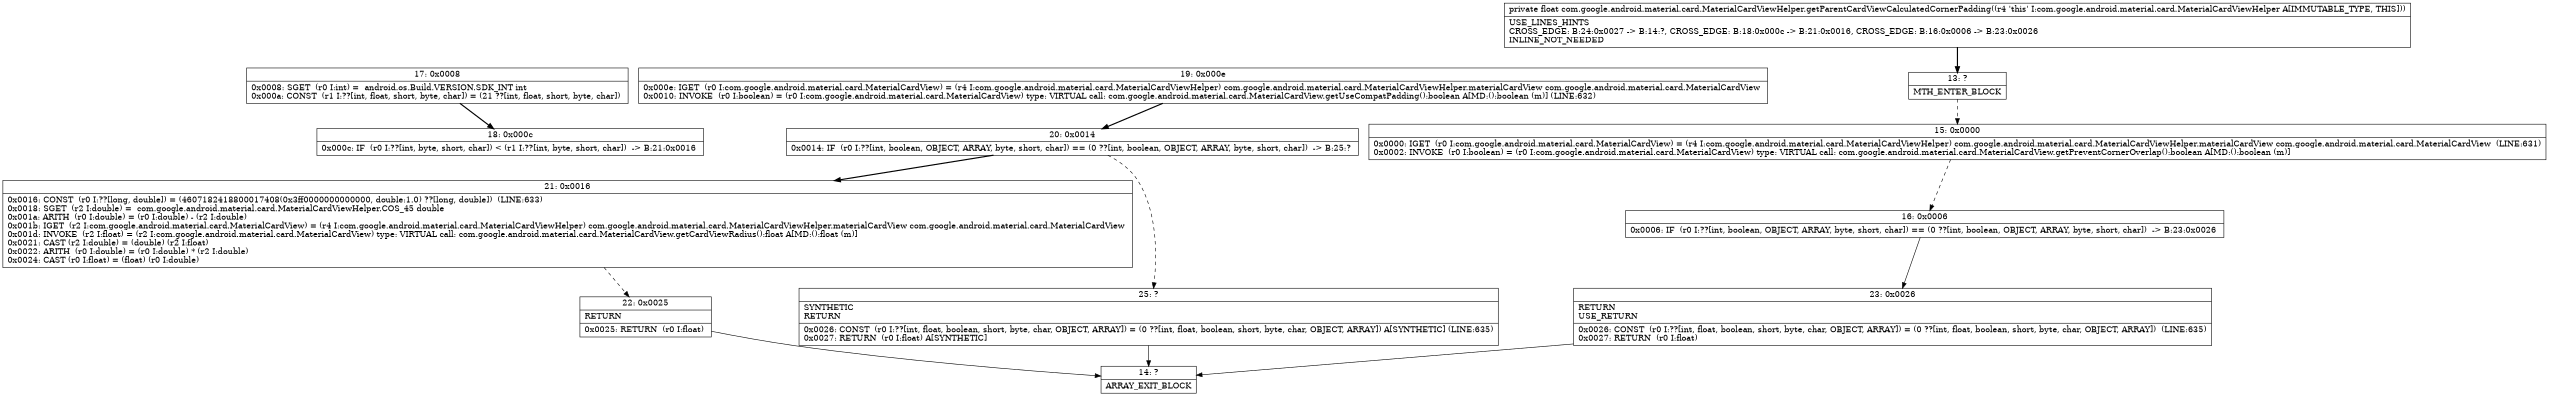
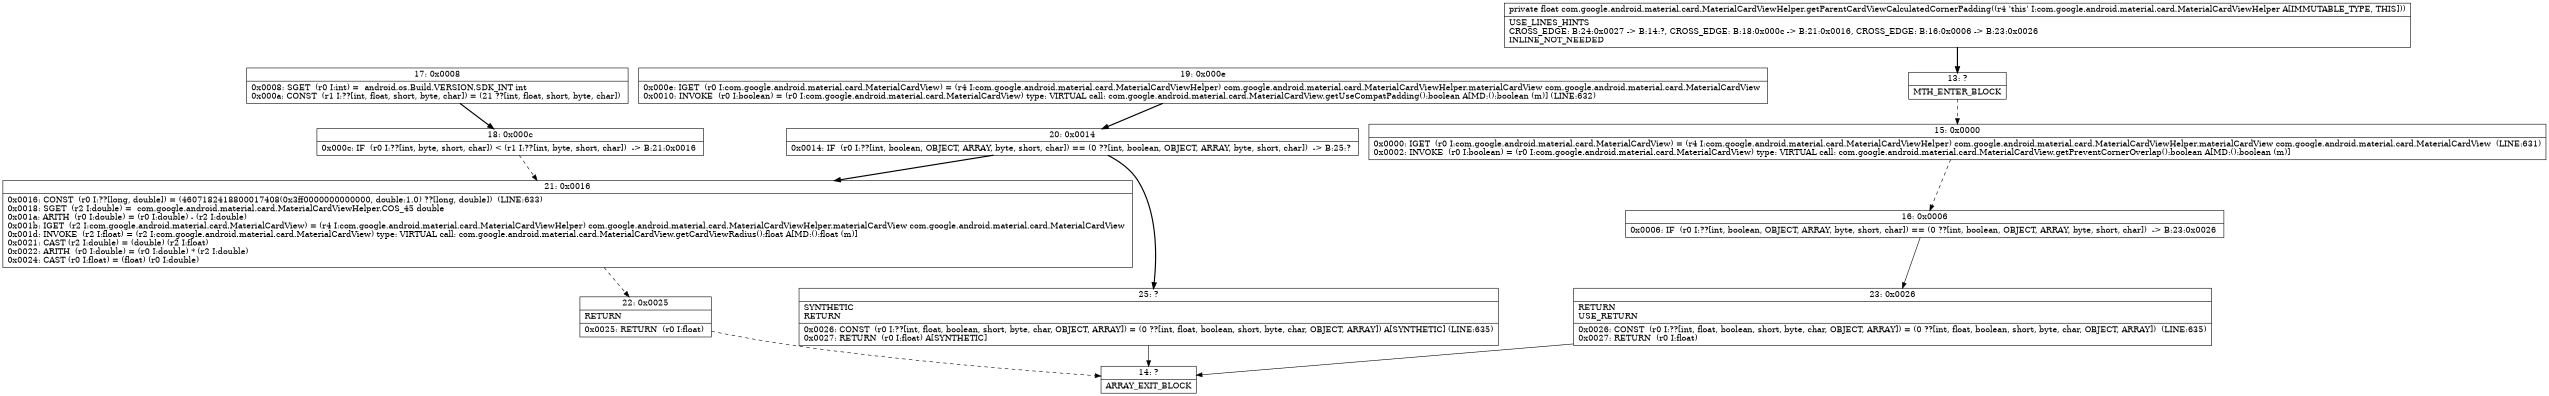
none -> (526, 165)
(1150, 211) -> (1150, 211)
(903, 359) -> (903, 359)
